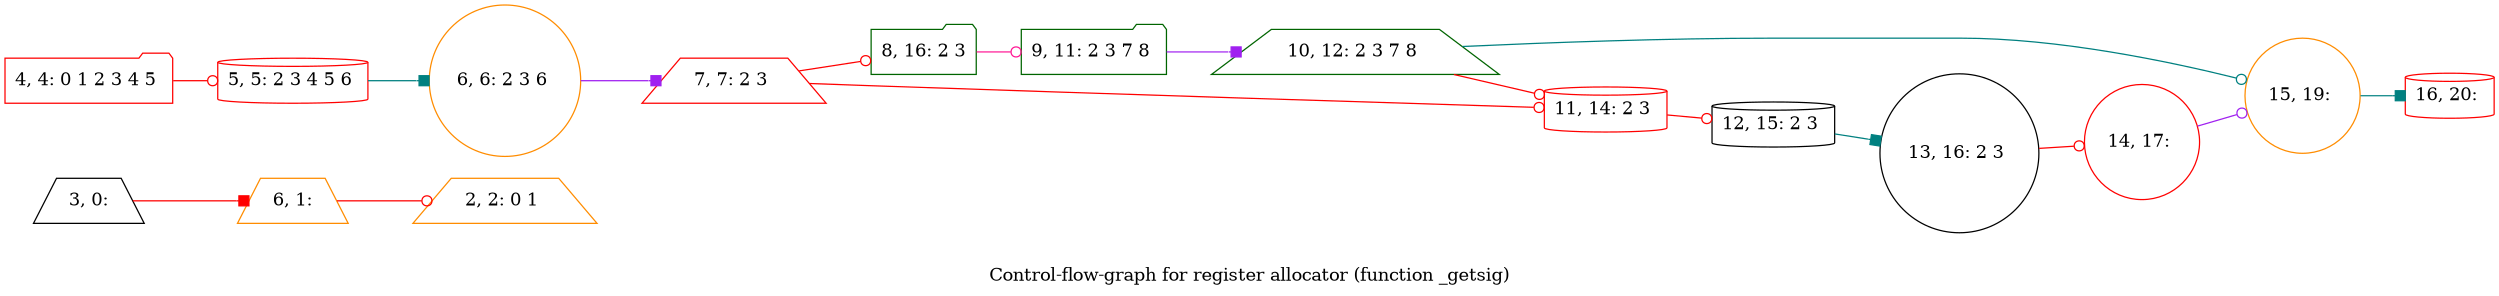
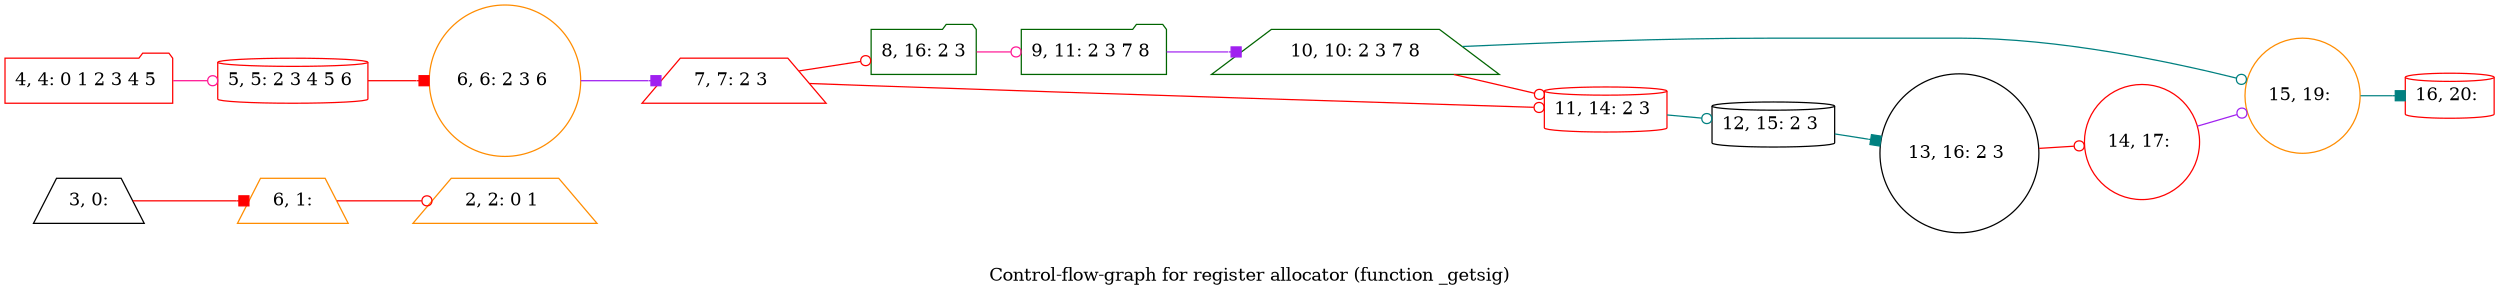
(1355, 52) -> (1355, 52)
(190, 81) -> (190, 81)
(392, 81) -> (392, 81)
(1684, 117) -> (1684, 117)
